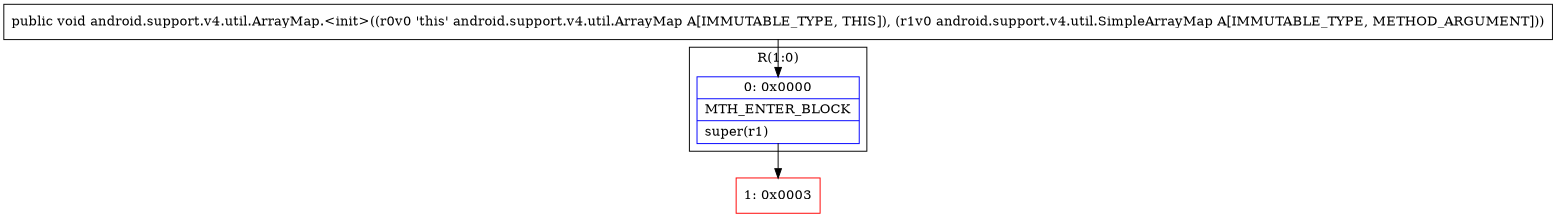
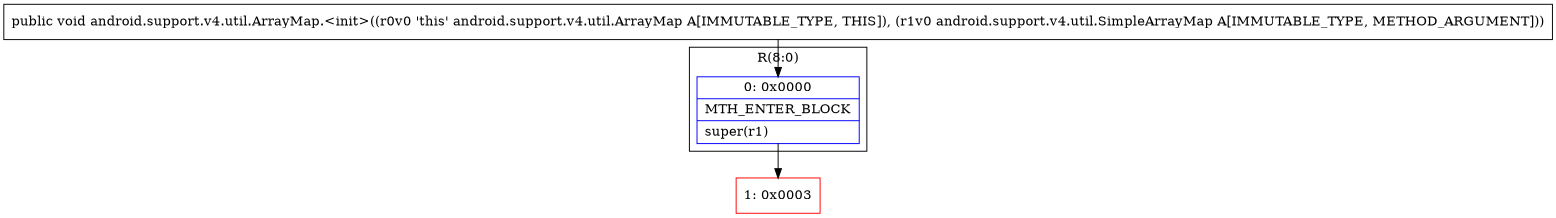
(778, 58) -> (778, 58)
